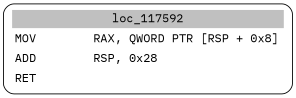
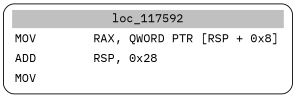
(54, 78) -> (54, 78)
